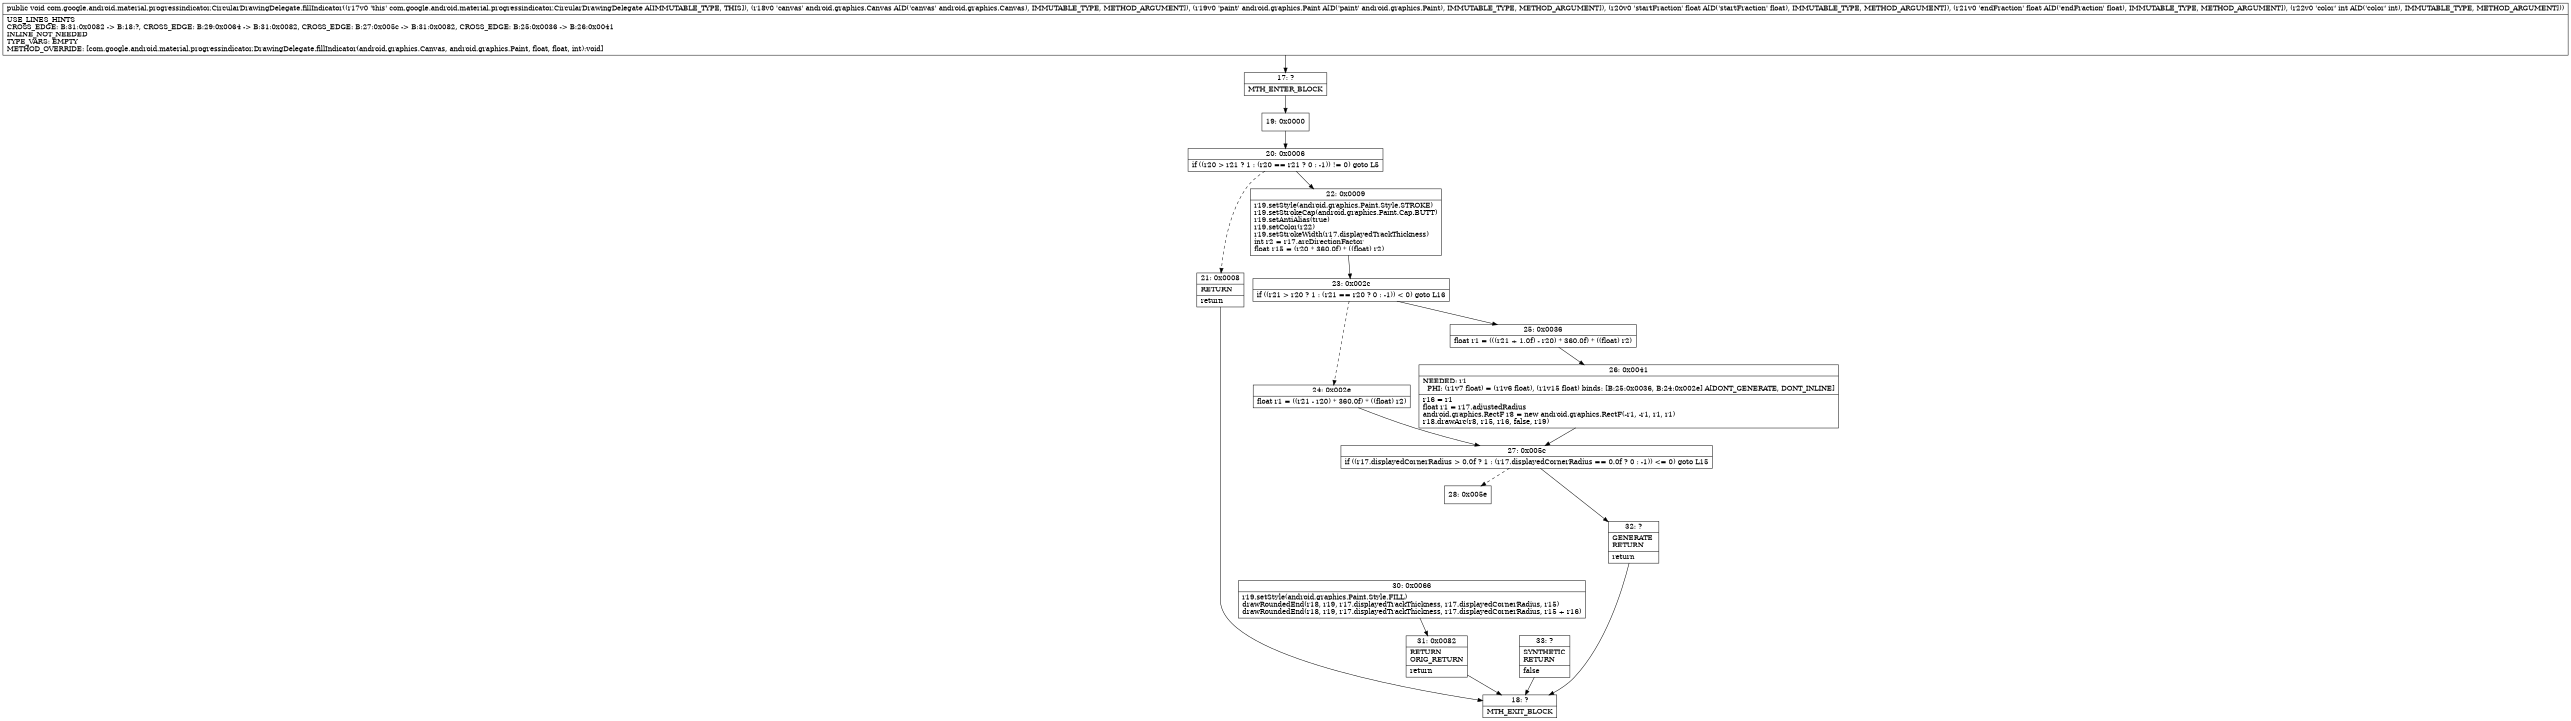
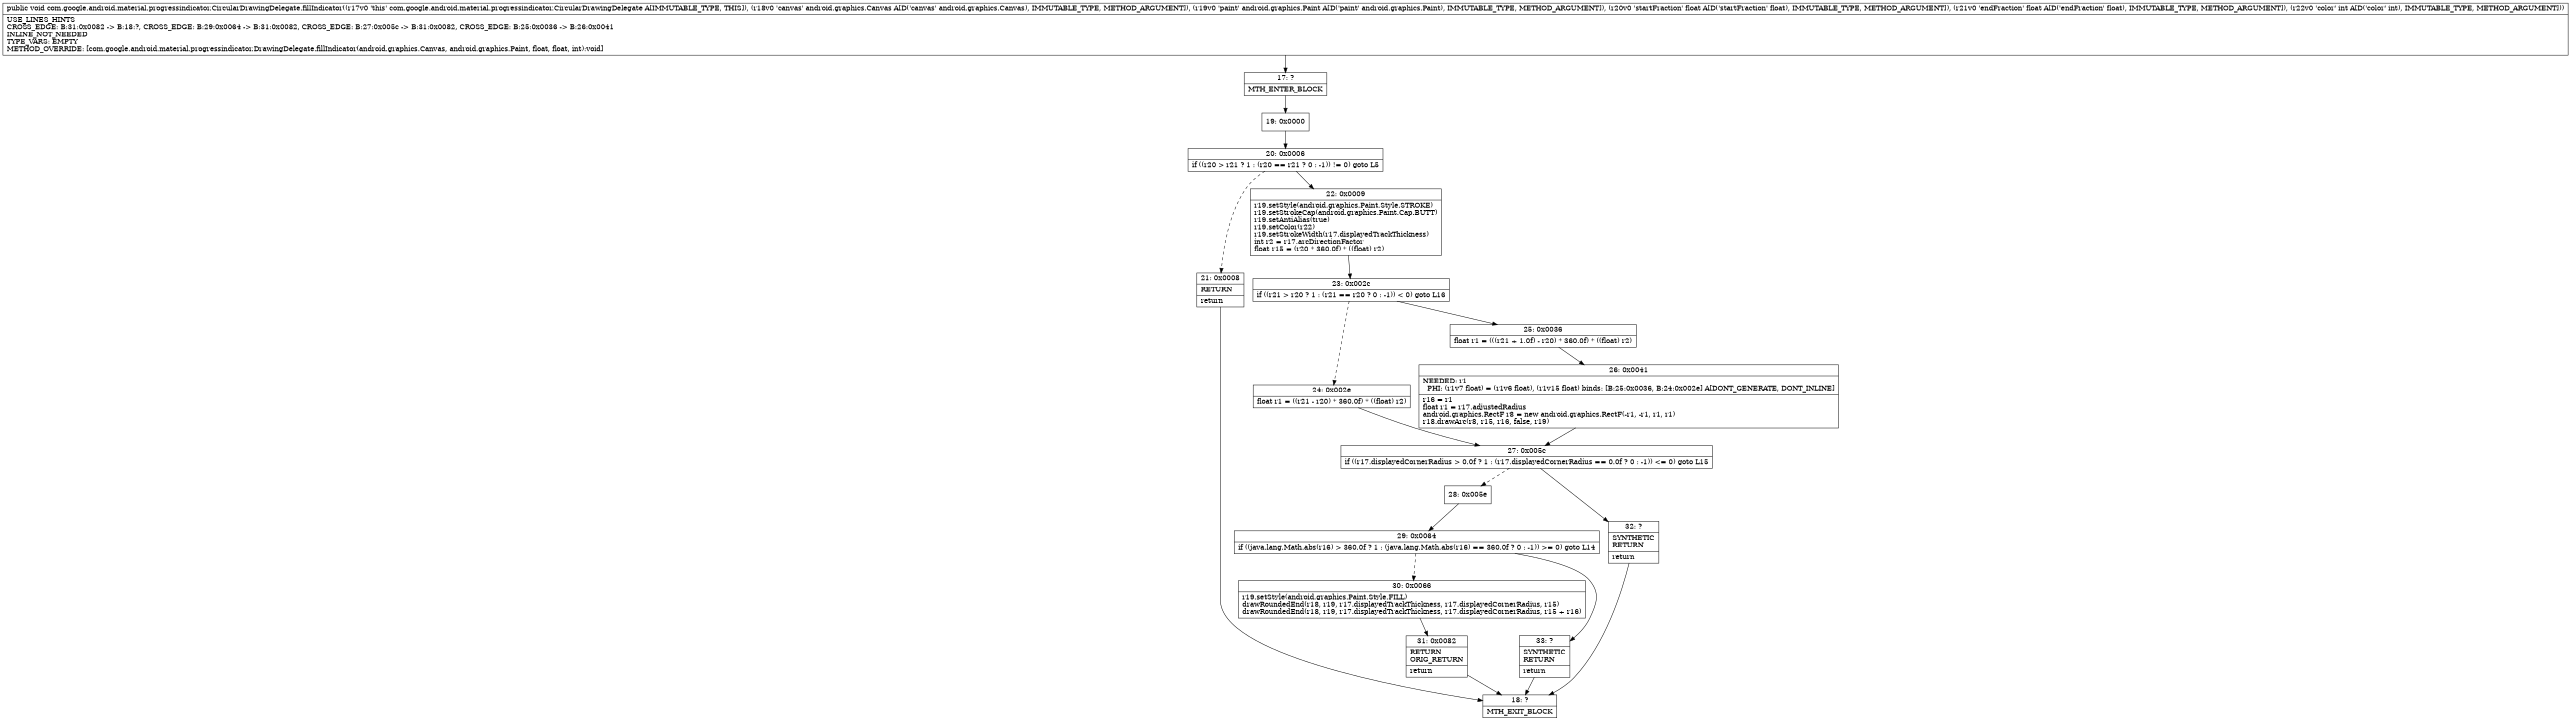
(1633, 538) -> (1634, 538)
none -> (1417, 542)
(1531, 671) -> (1534, 671)
